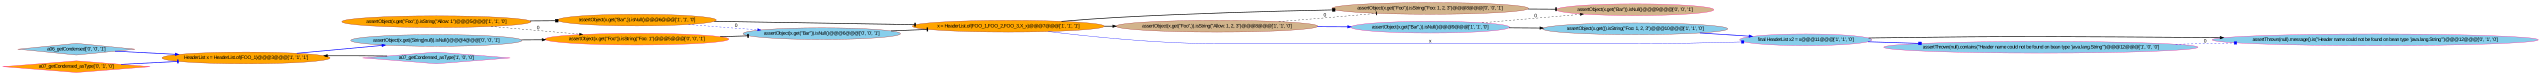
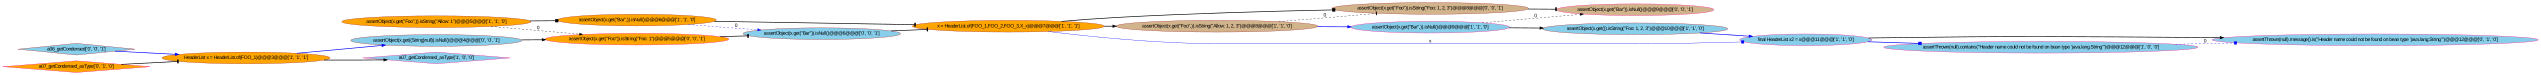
(357, 56) -> (354, 60)
(149, 63) -> (149, 63)
